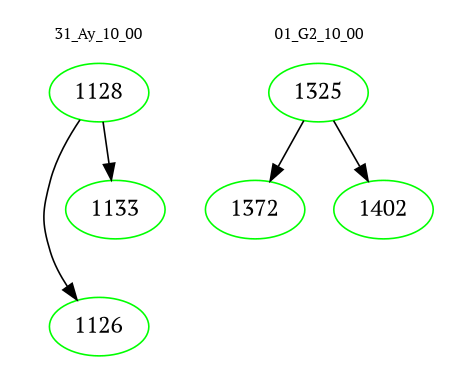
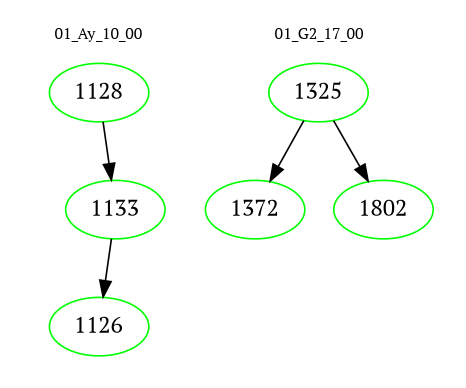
(99, 35) -> (99, 35)
(319, 35) -> (319, 35)
(45, 202) -> (108, 260)
(384, 210) -> (384, 210)
